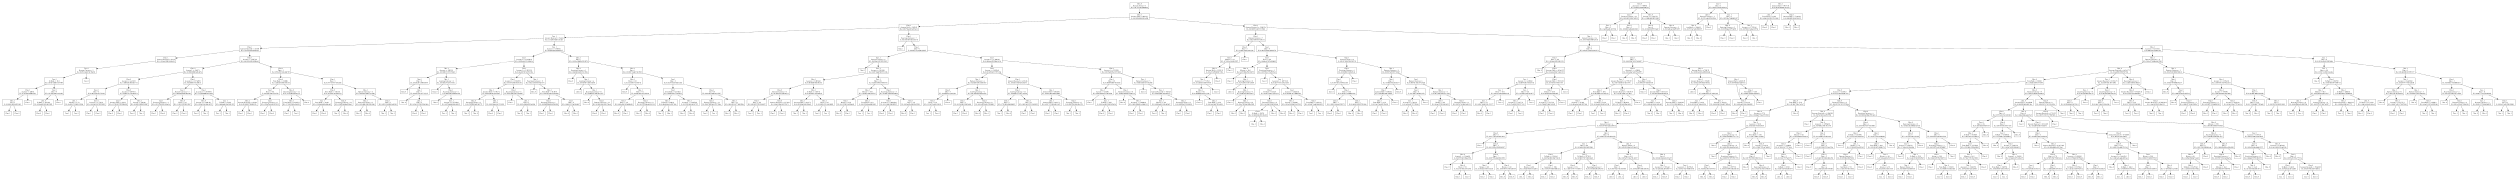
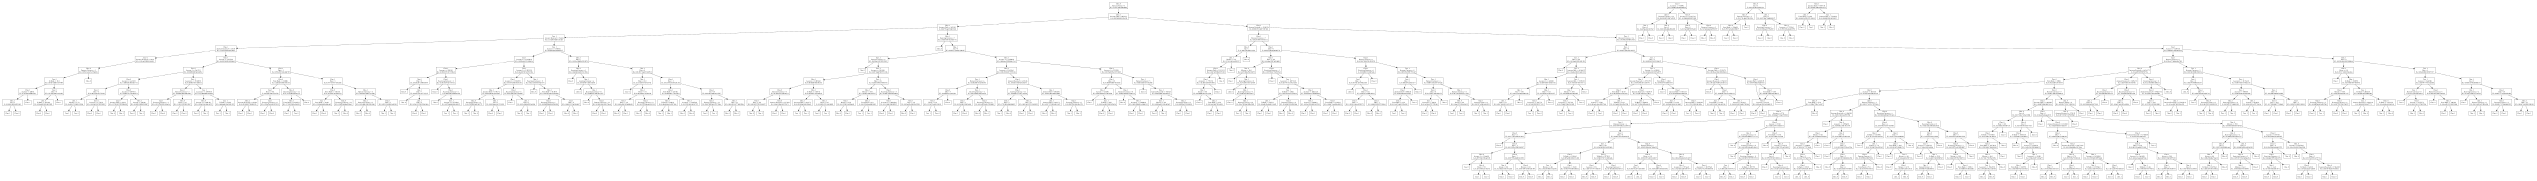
(1264, 107) -> (1278, 97)
